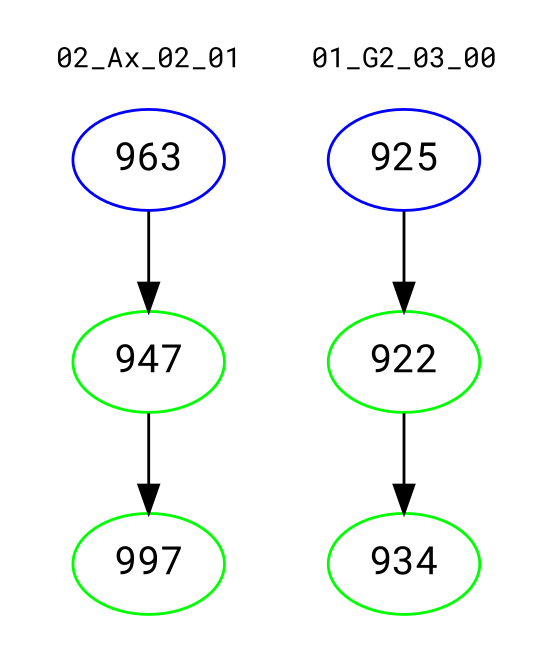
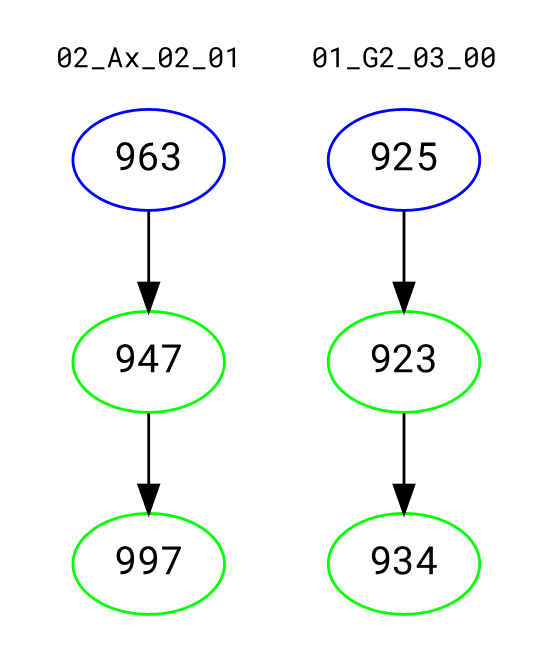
(404, 362) -> (404, 362)
